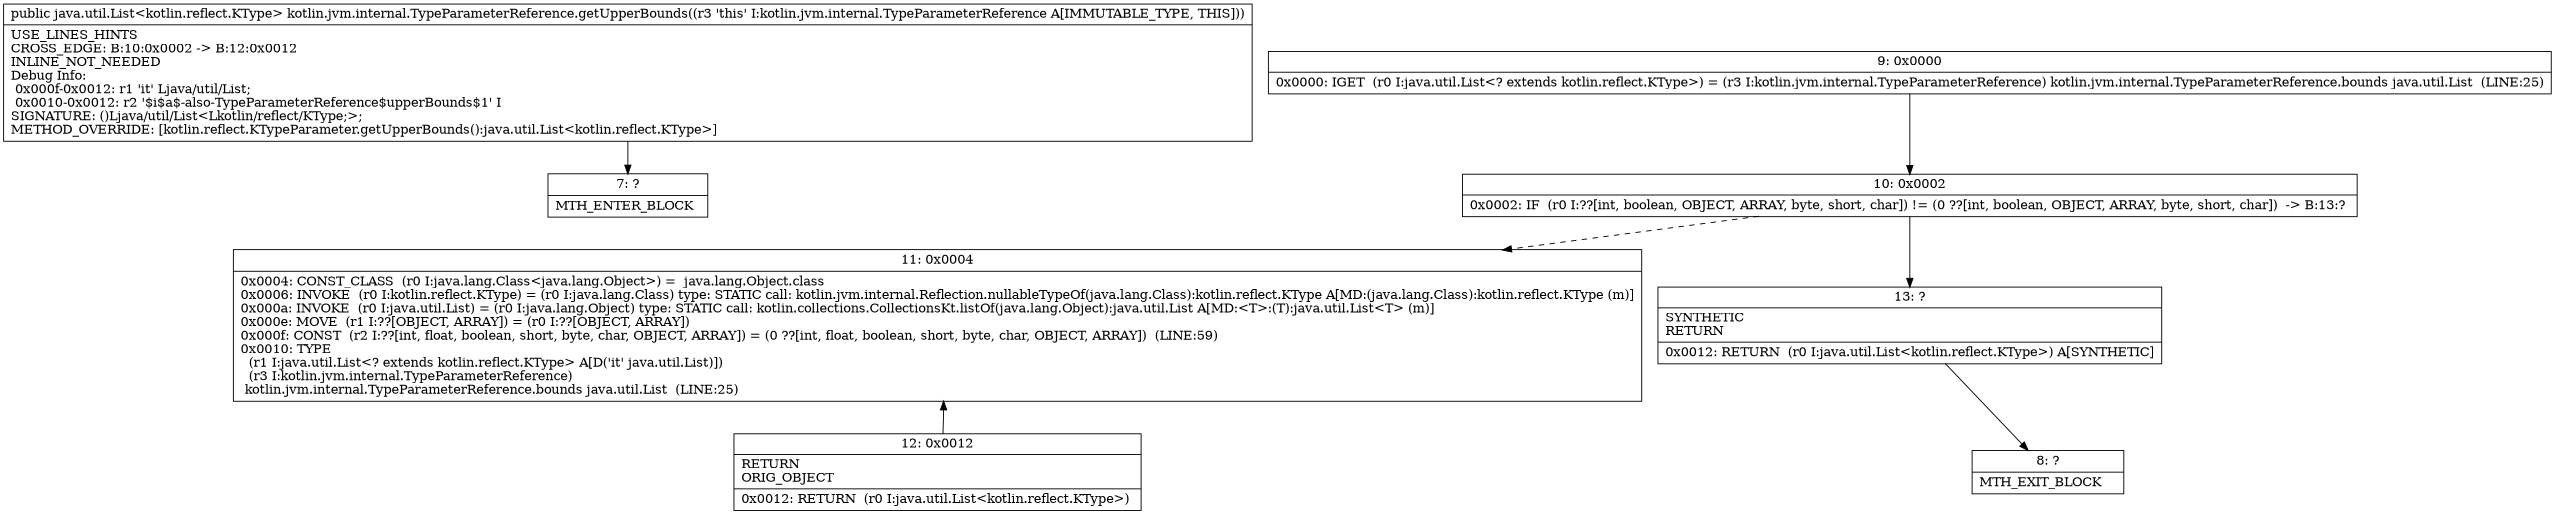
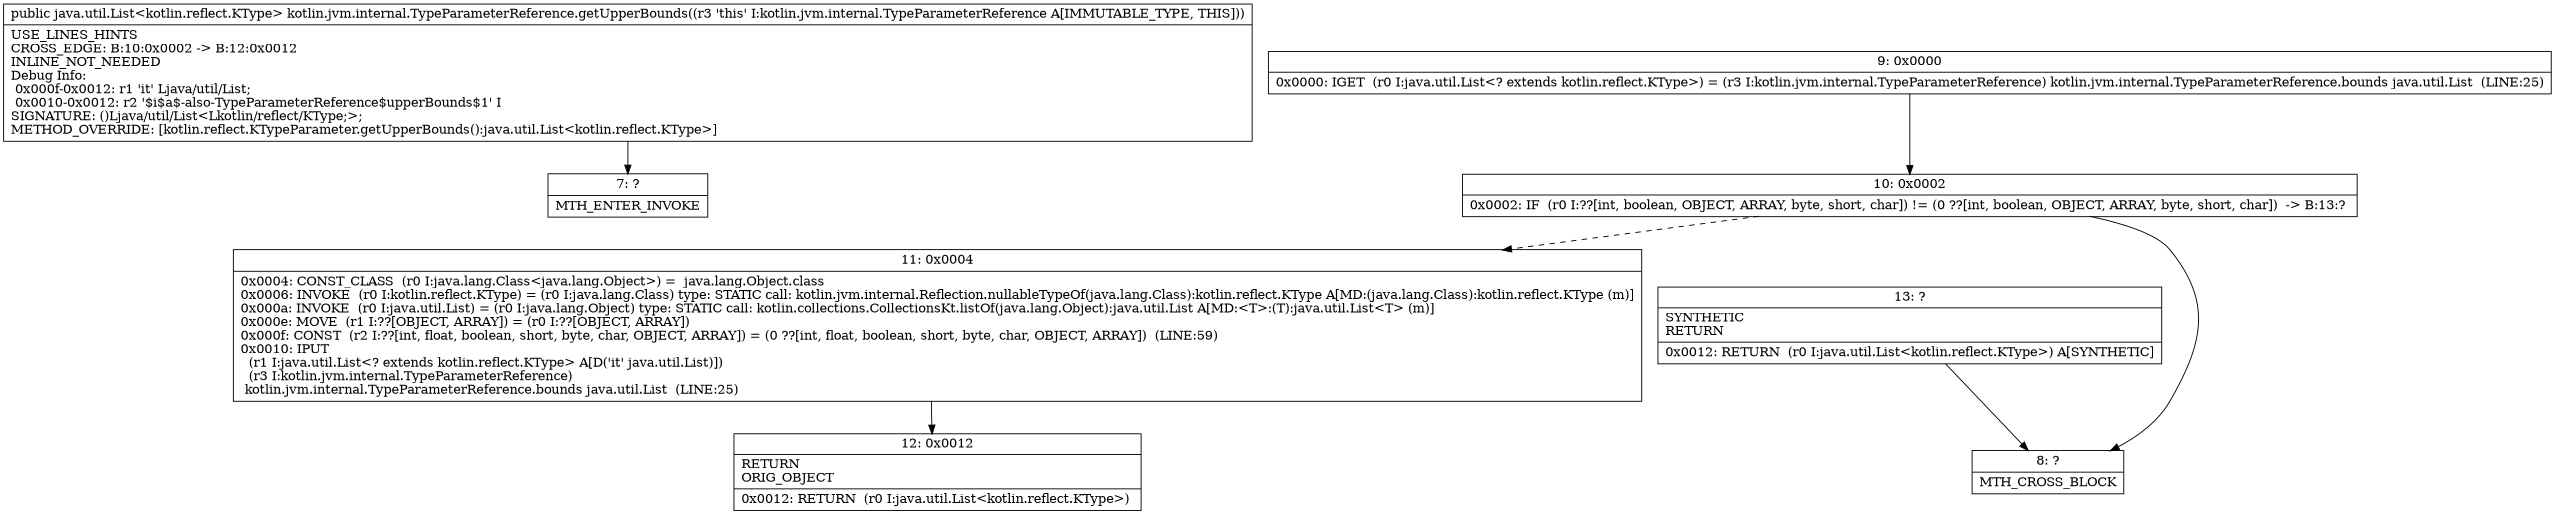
(625, 206) -> (628, 206)
(1910, 247) -> (2198, 315)
(290, 349) -> (289, 349)
(943, 422) -> (932, 413)
(2041, 483) -> (2048, 483)
